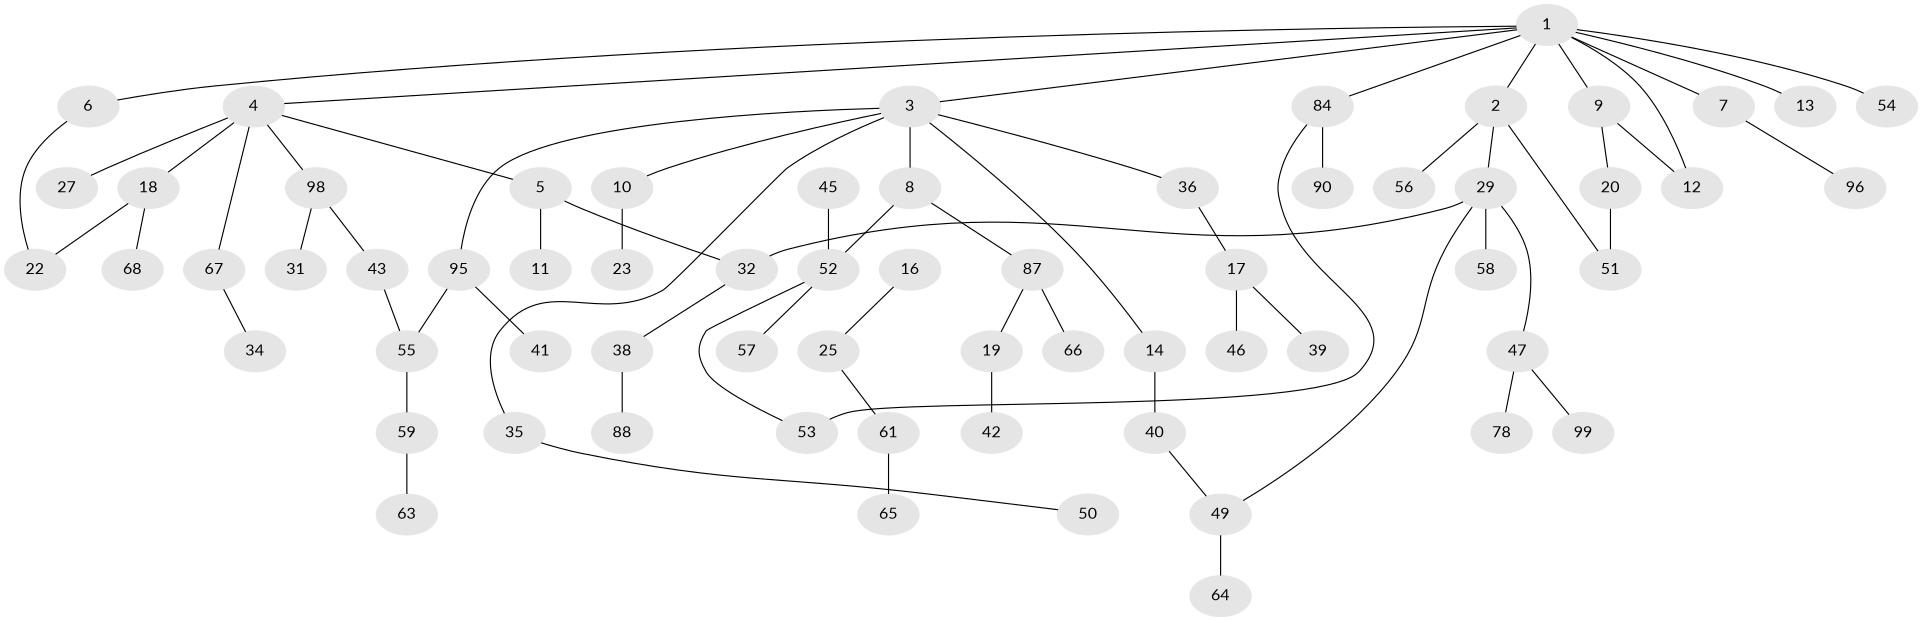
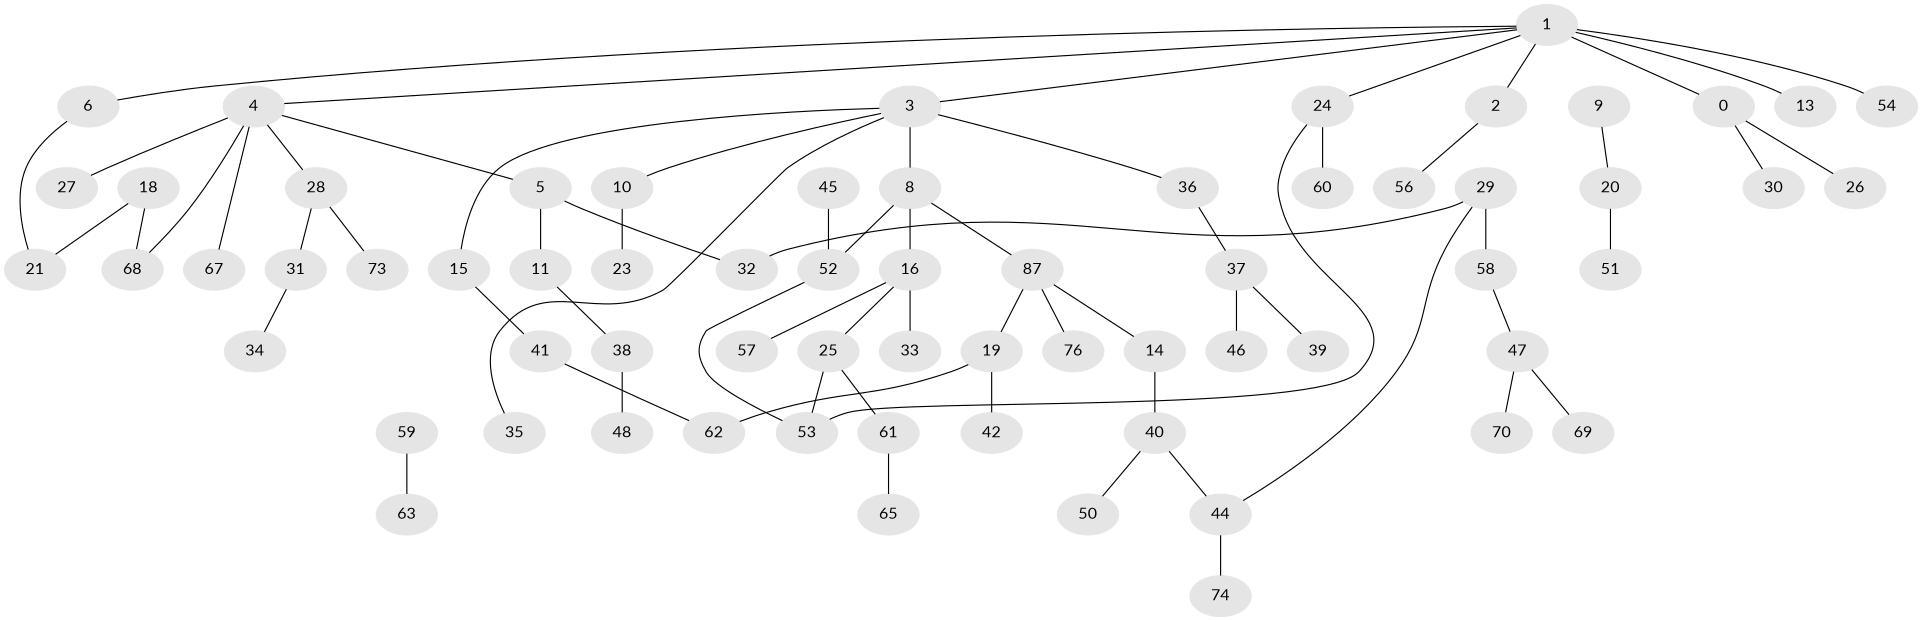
(1573, 66) -> none
(1323, 107) -> (1323, 107)
(1724, 107) -> (1724, 107)
(201, 147) -> (201, 193)
(1491, 147) -> none
(316, 188) -> (316, 188)
(1323, 188) -> (1323, 188)
(1553, 188) -> none
(1692, 188) -> none
none -> (1774, 188)
(1855, 188) -> (1855, 188)
(1038, 215) -> (1094, 311)
none -> (910, 235)
(1530, 265) -> (1502, 311)
(35, 270) -> (35, 270)
(377, 270) -> (377, 270)
(459, 270) -> (459, 270)
(1236, 270) -> (1236, 270)
(788, 310) -> (829, 311)
(235, 311) -> (275, 311)
(684, 311) -> (581, 310)
(407, 351) -> none
none -> (910, 351)
(1073, 351) -> (1073, 351)
none -> (818, 392)
(622, 433) -> (622, 433)
none -> (714, 433)
(1502, 433) -> (1502, 433)
(1583, 433) -> (1583, 433)
(799, 482) -> (1121, 474)
(1221, 515) -> (1221, 515)
(1221, 596) -> (1221, 596)
